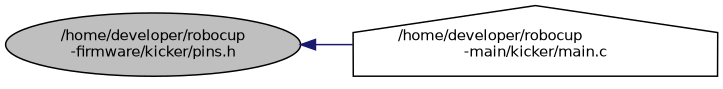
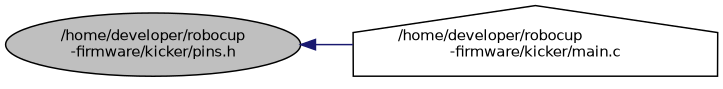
(535, 45) -> (535, 45)
